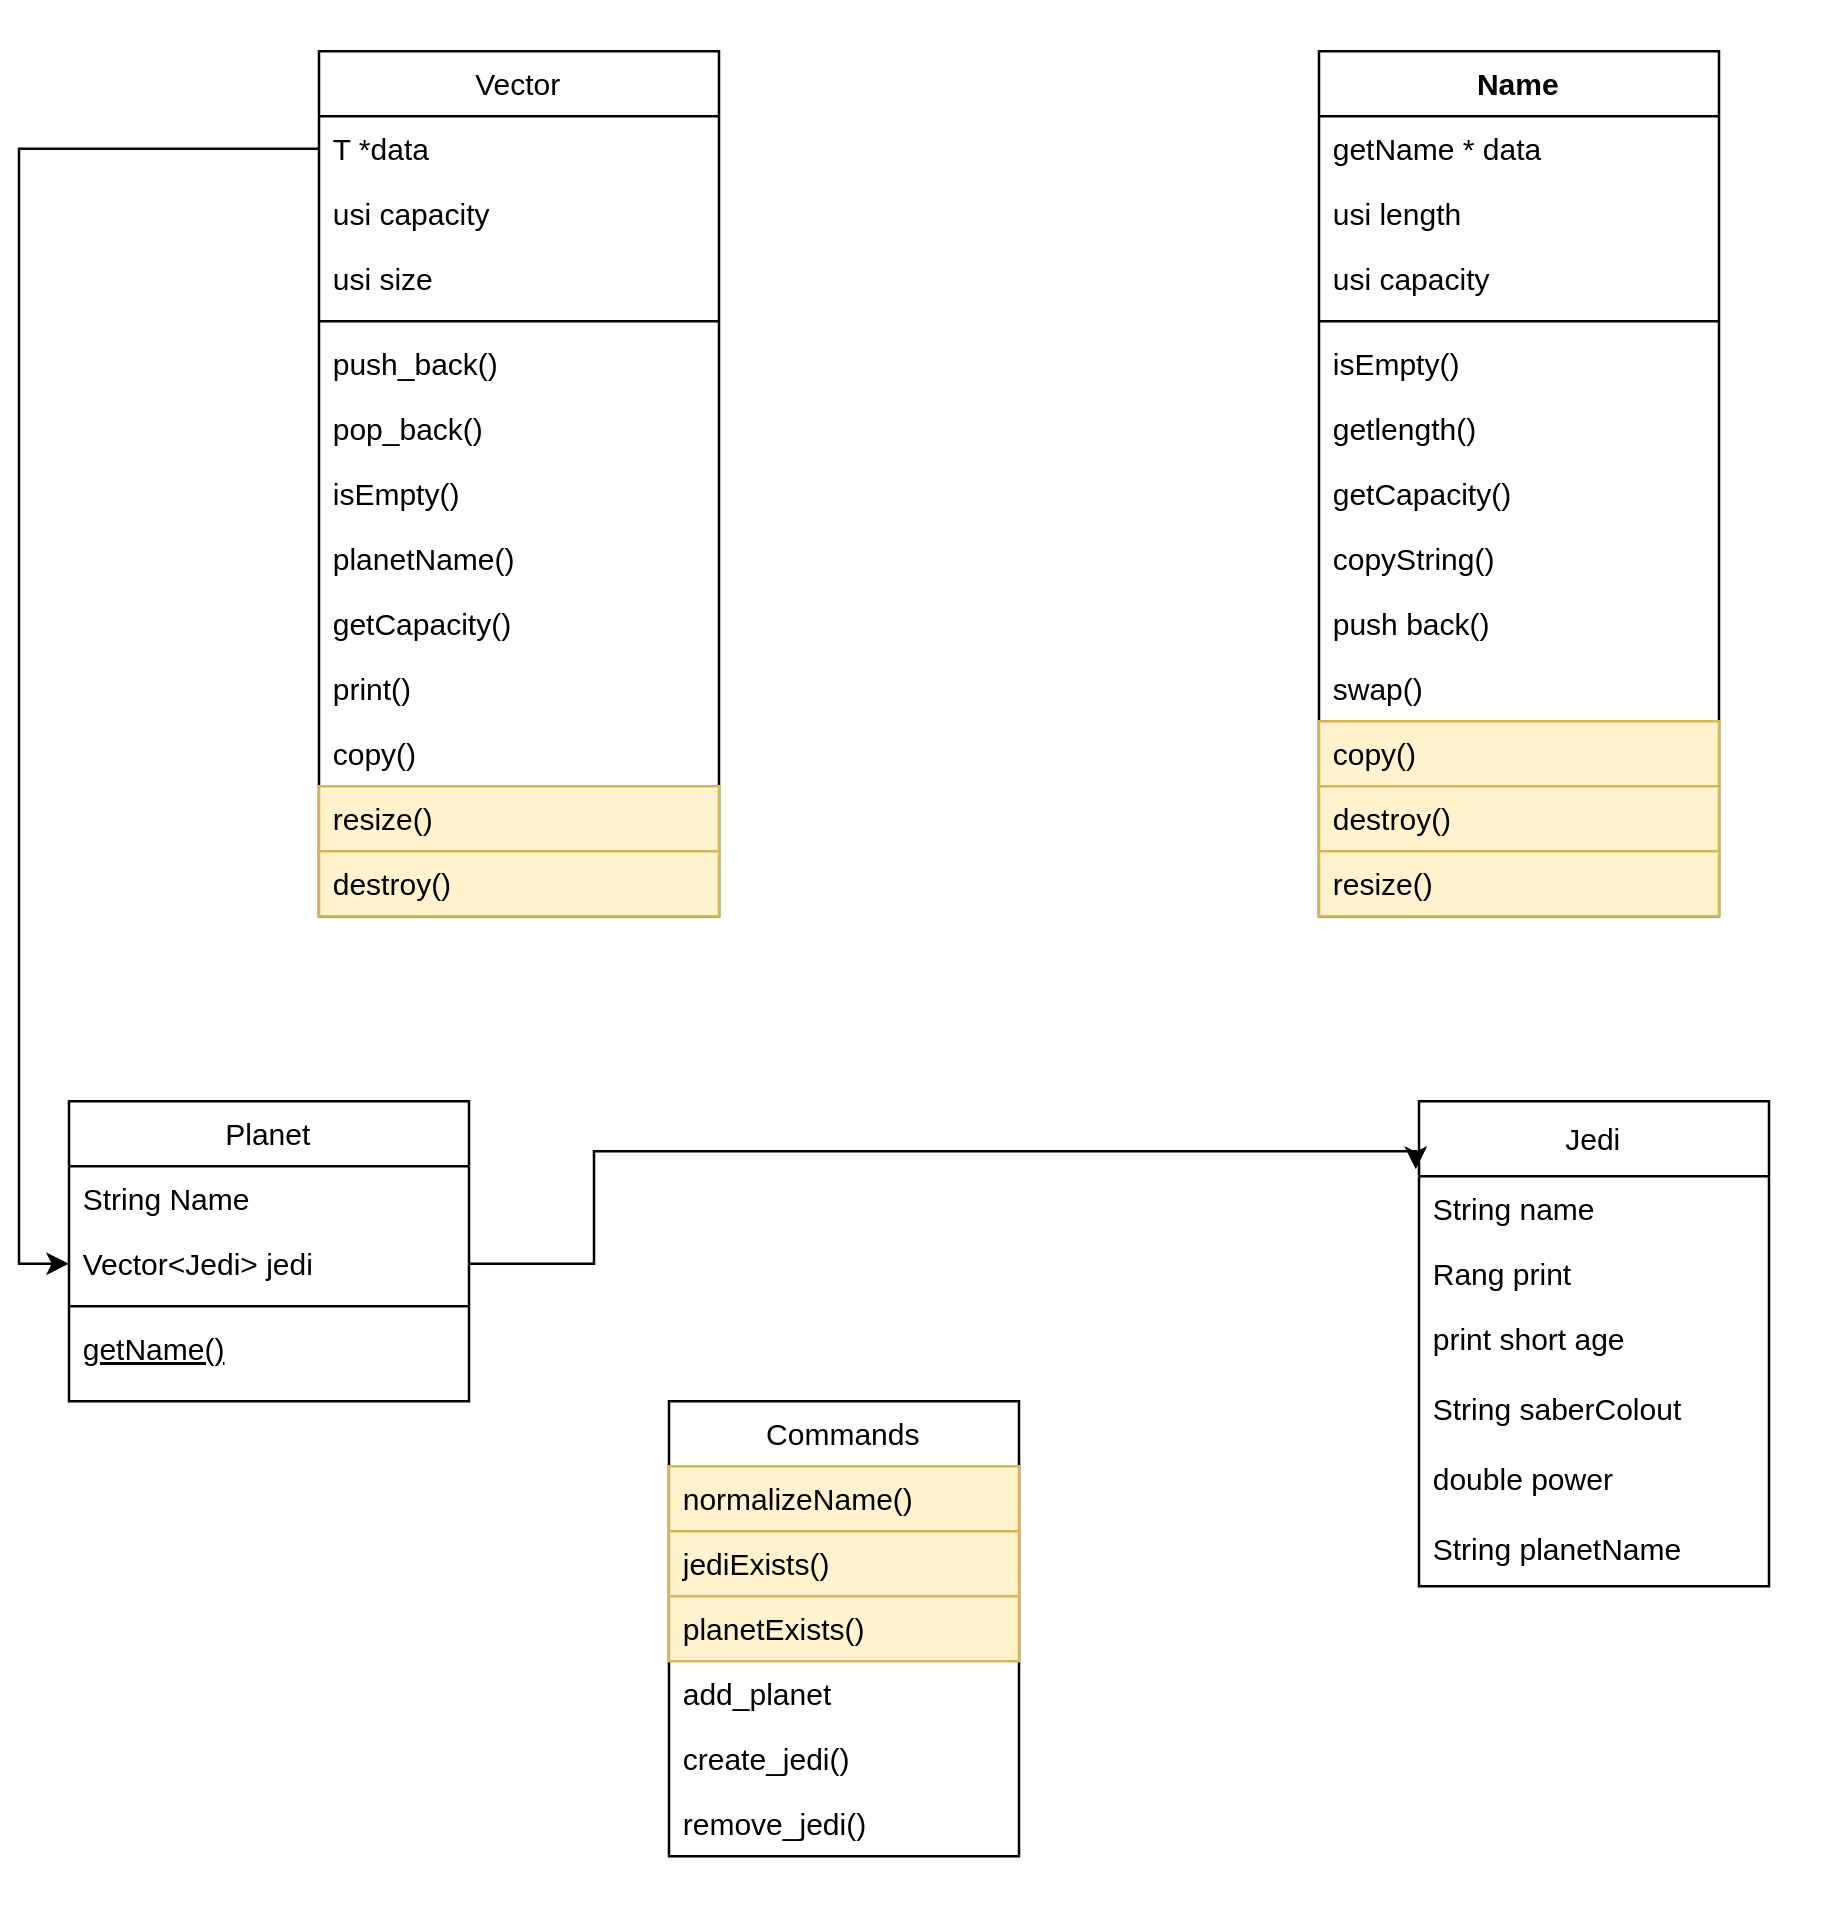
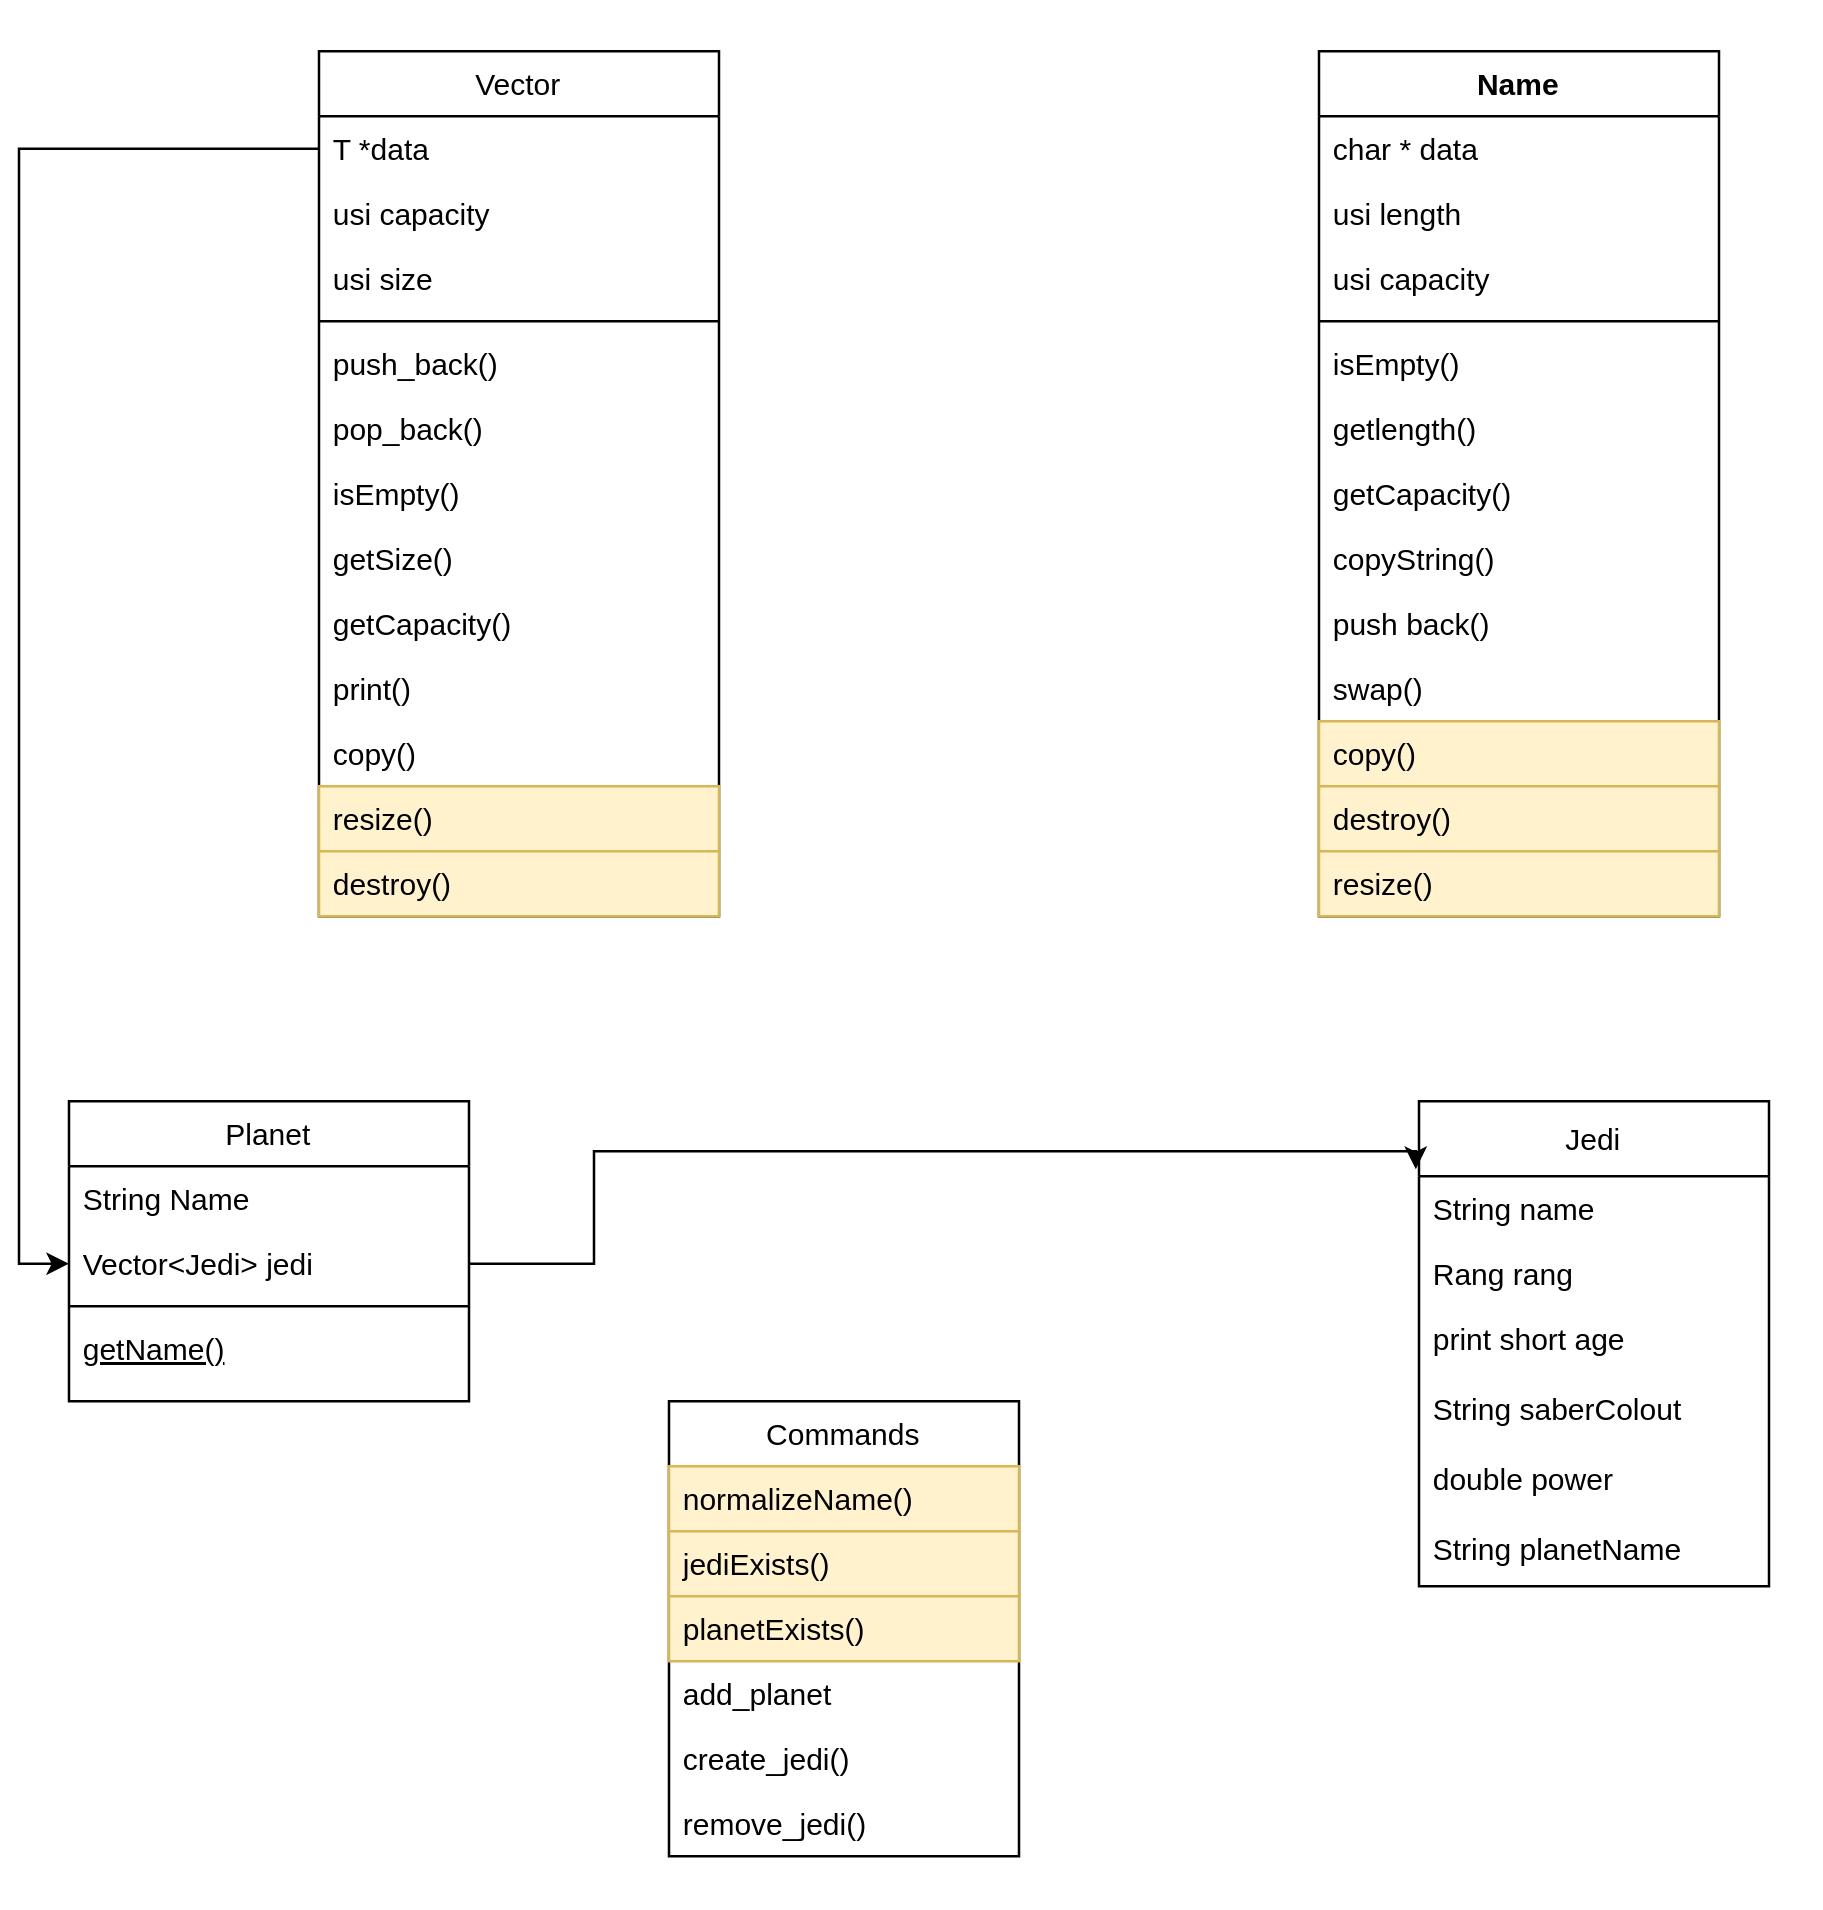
(1442, 150) -> (1417, 150)
(429, 560) -> (404, 560)
(1509, 1275) -> (1504, 1275)
